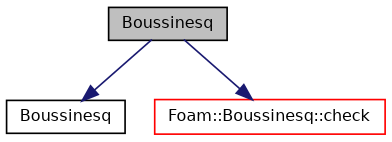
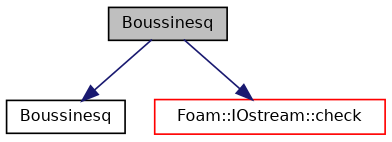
(270, 117) -> (270, 117)
